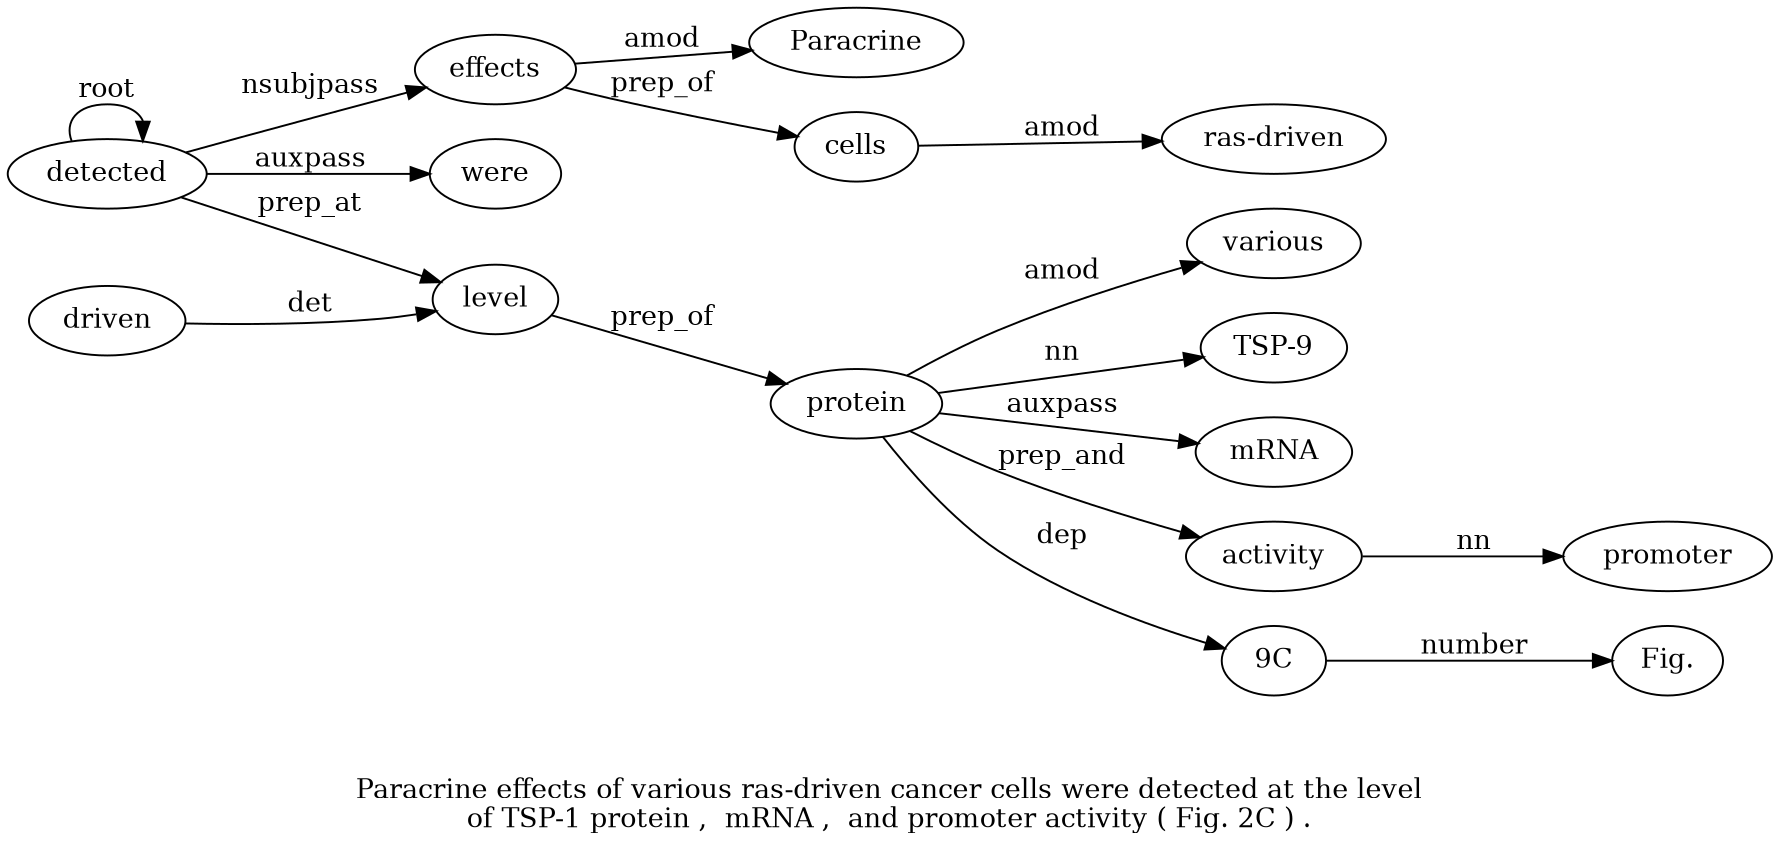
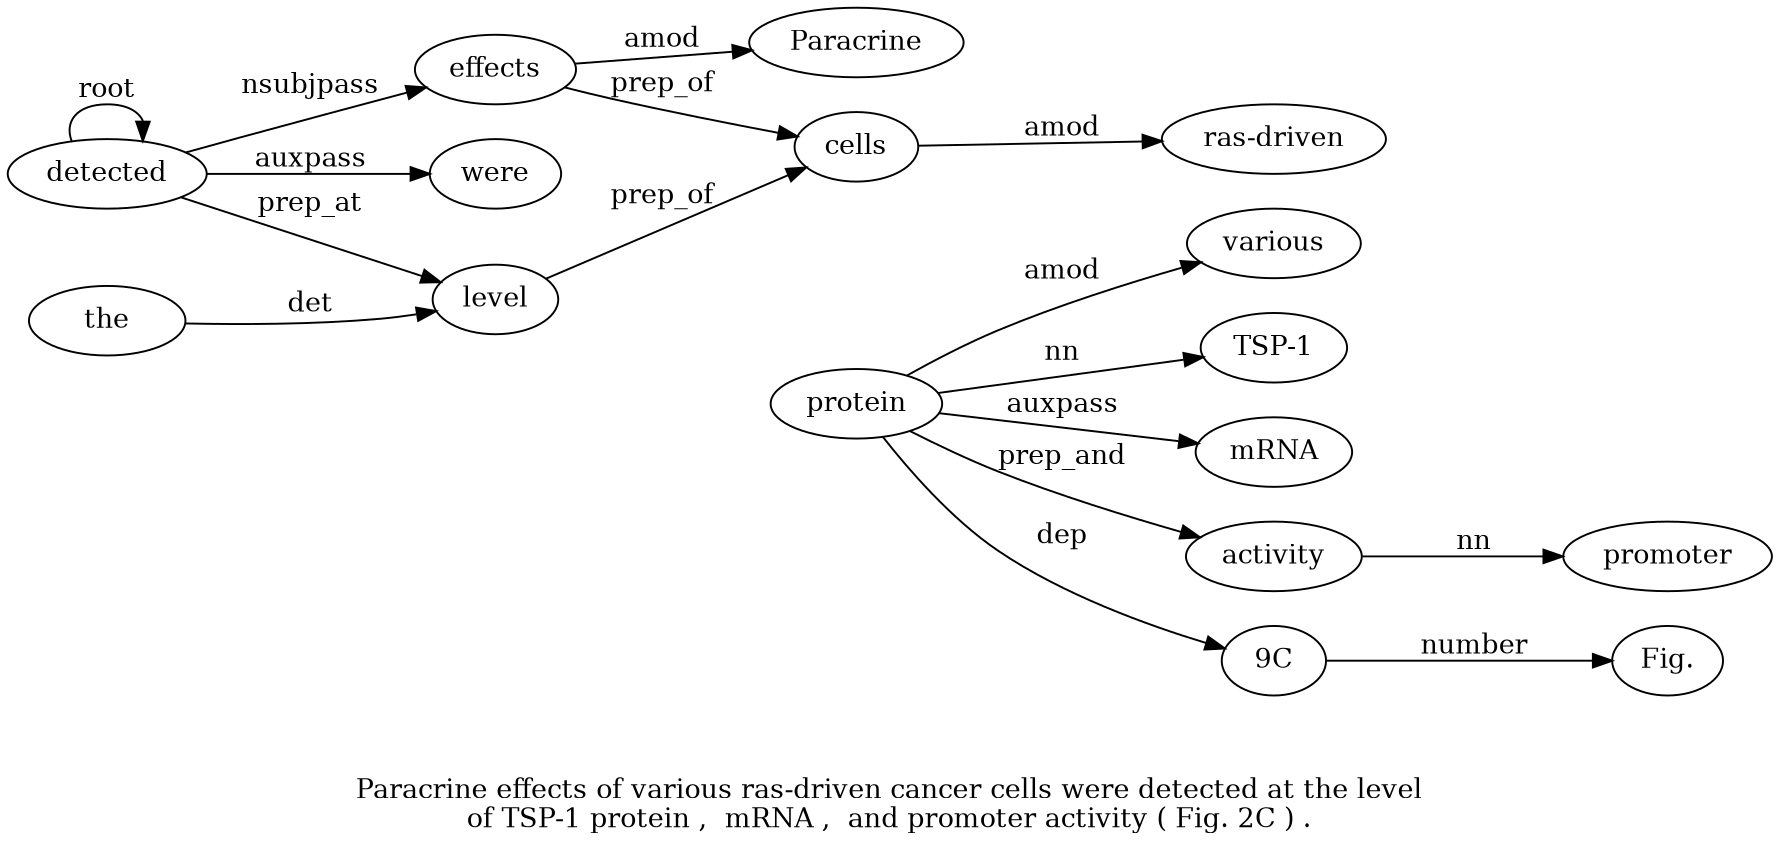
(107, 321) -> (107, 321)
(659, 347) -> (667, 227)
(1274, 348) -> (1274, 348)
